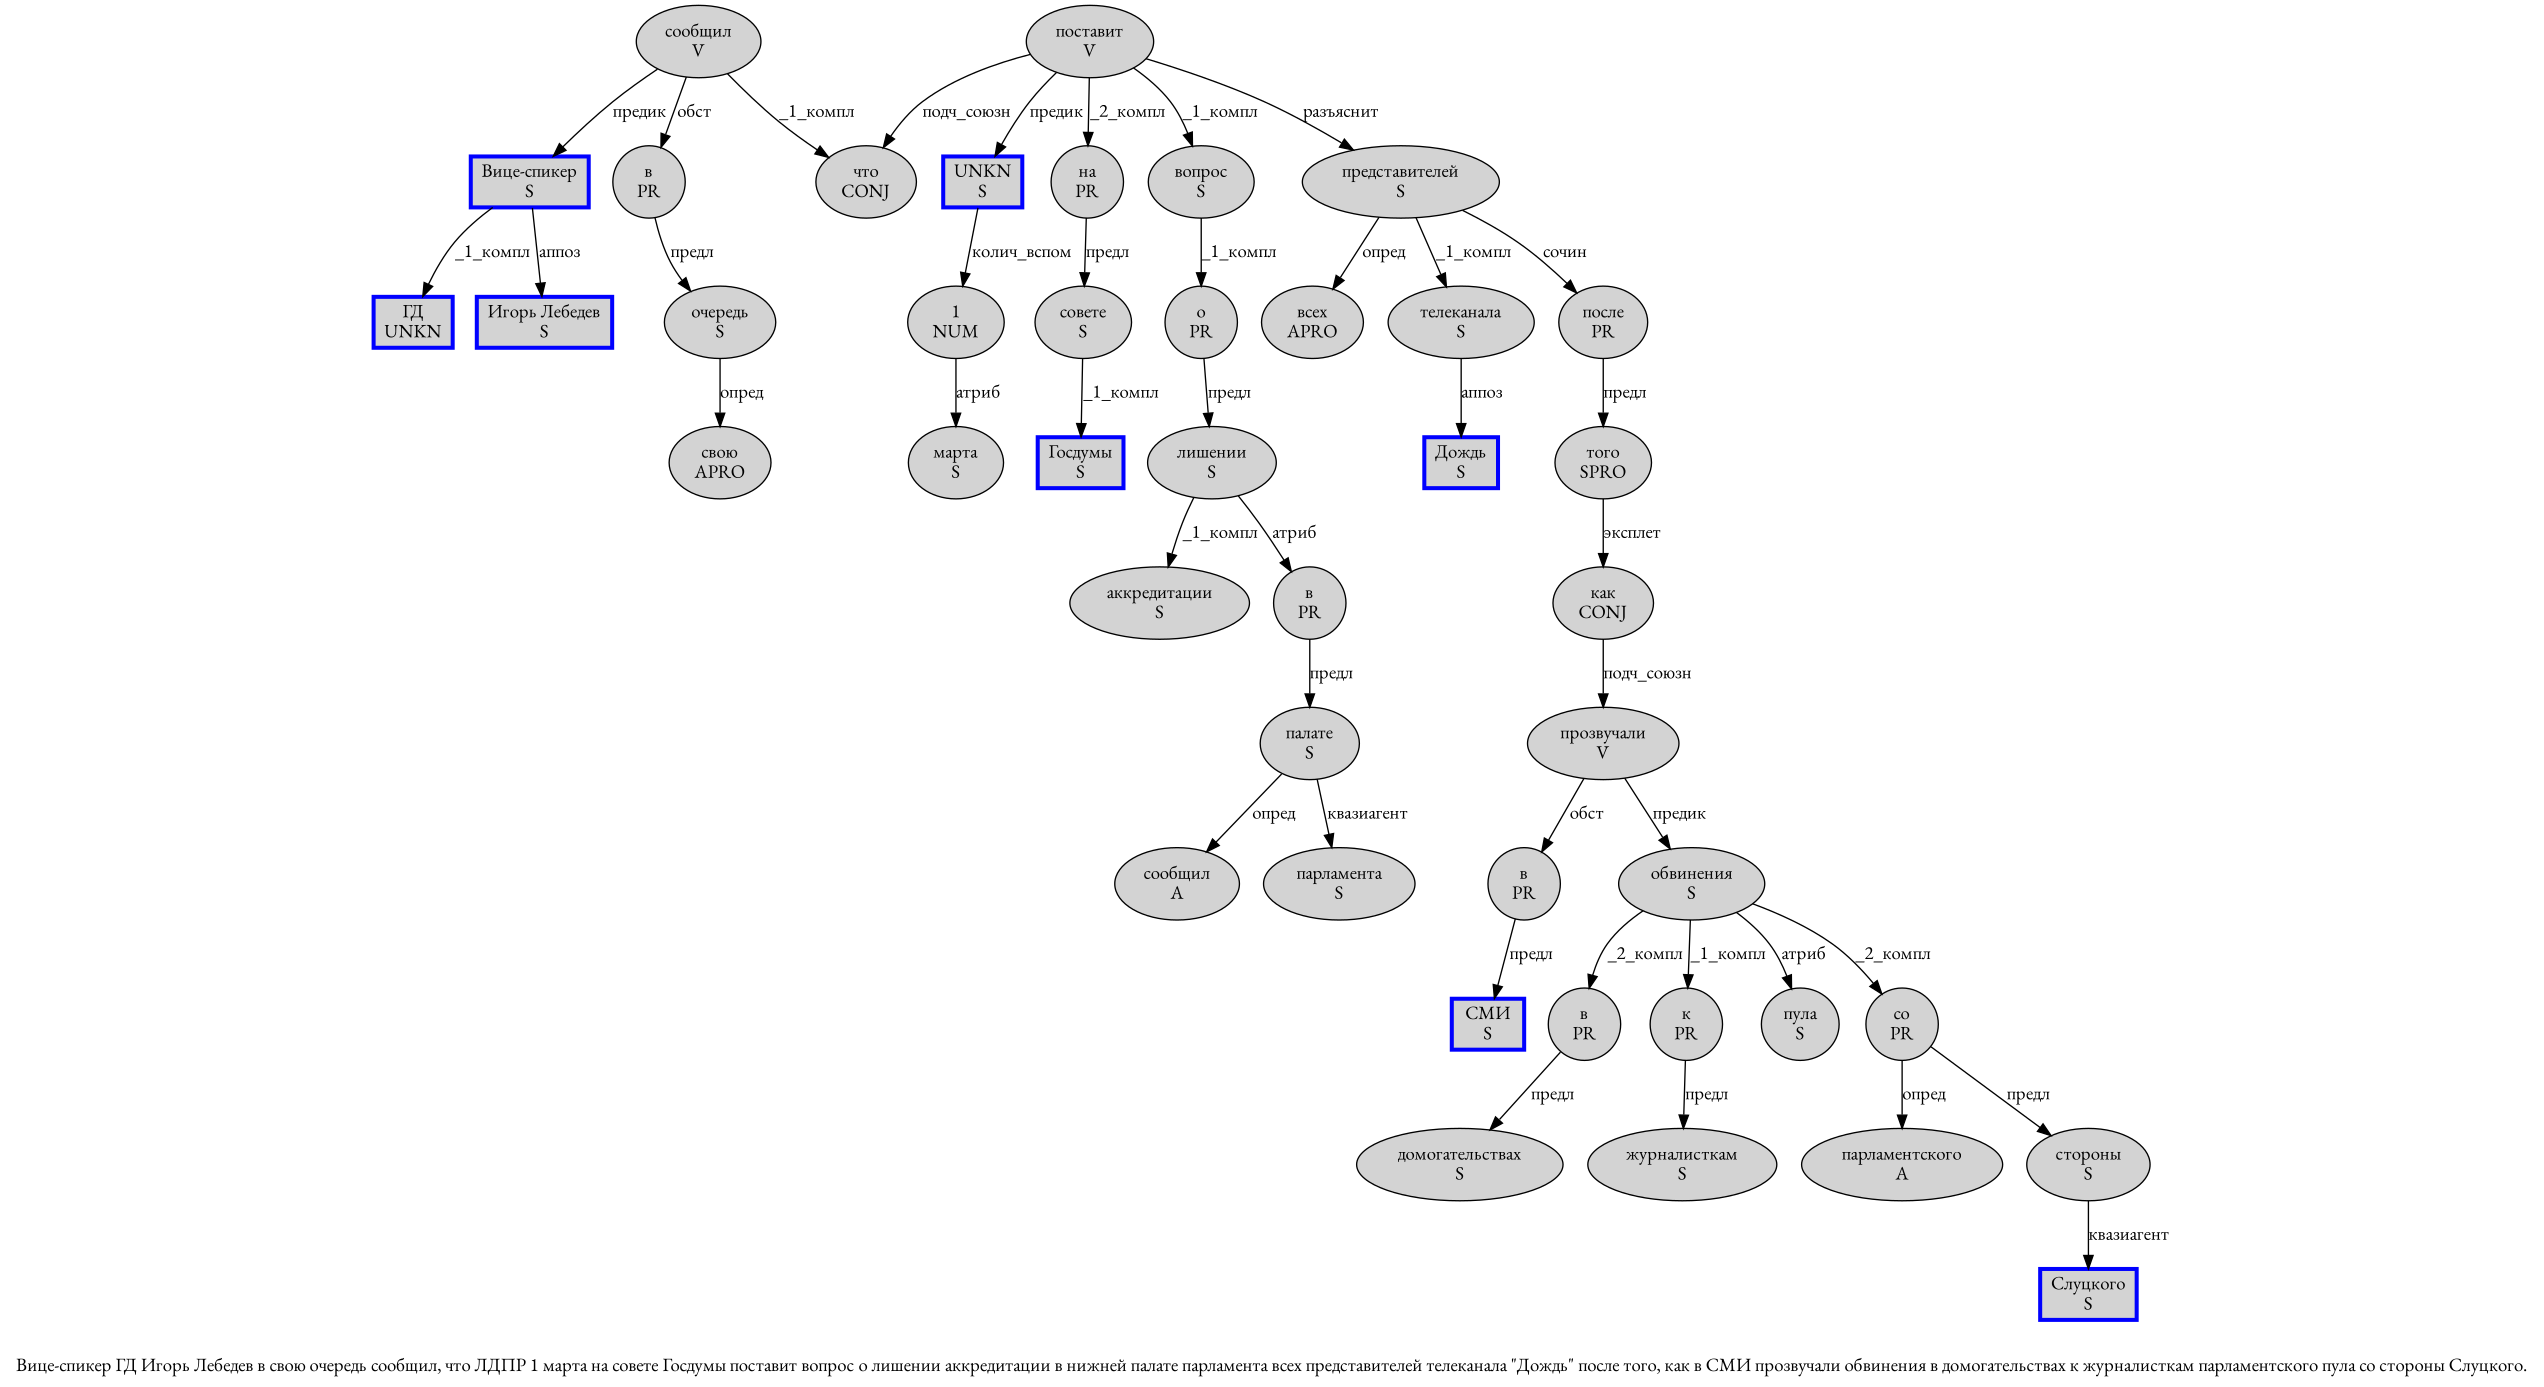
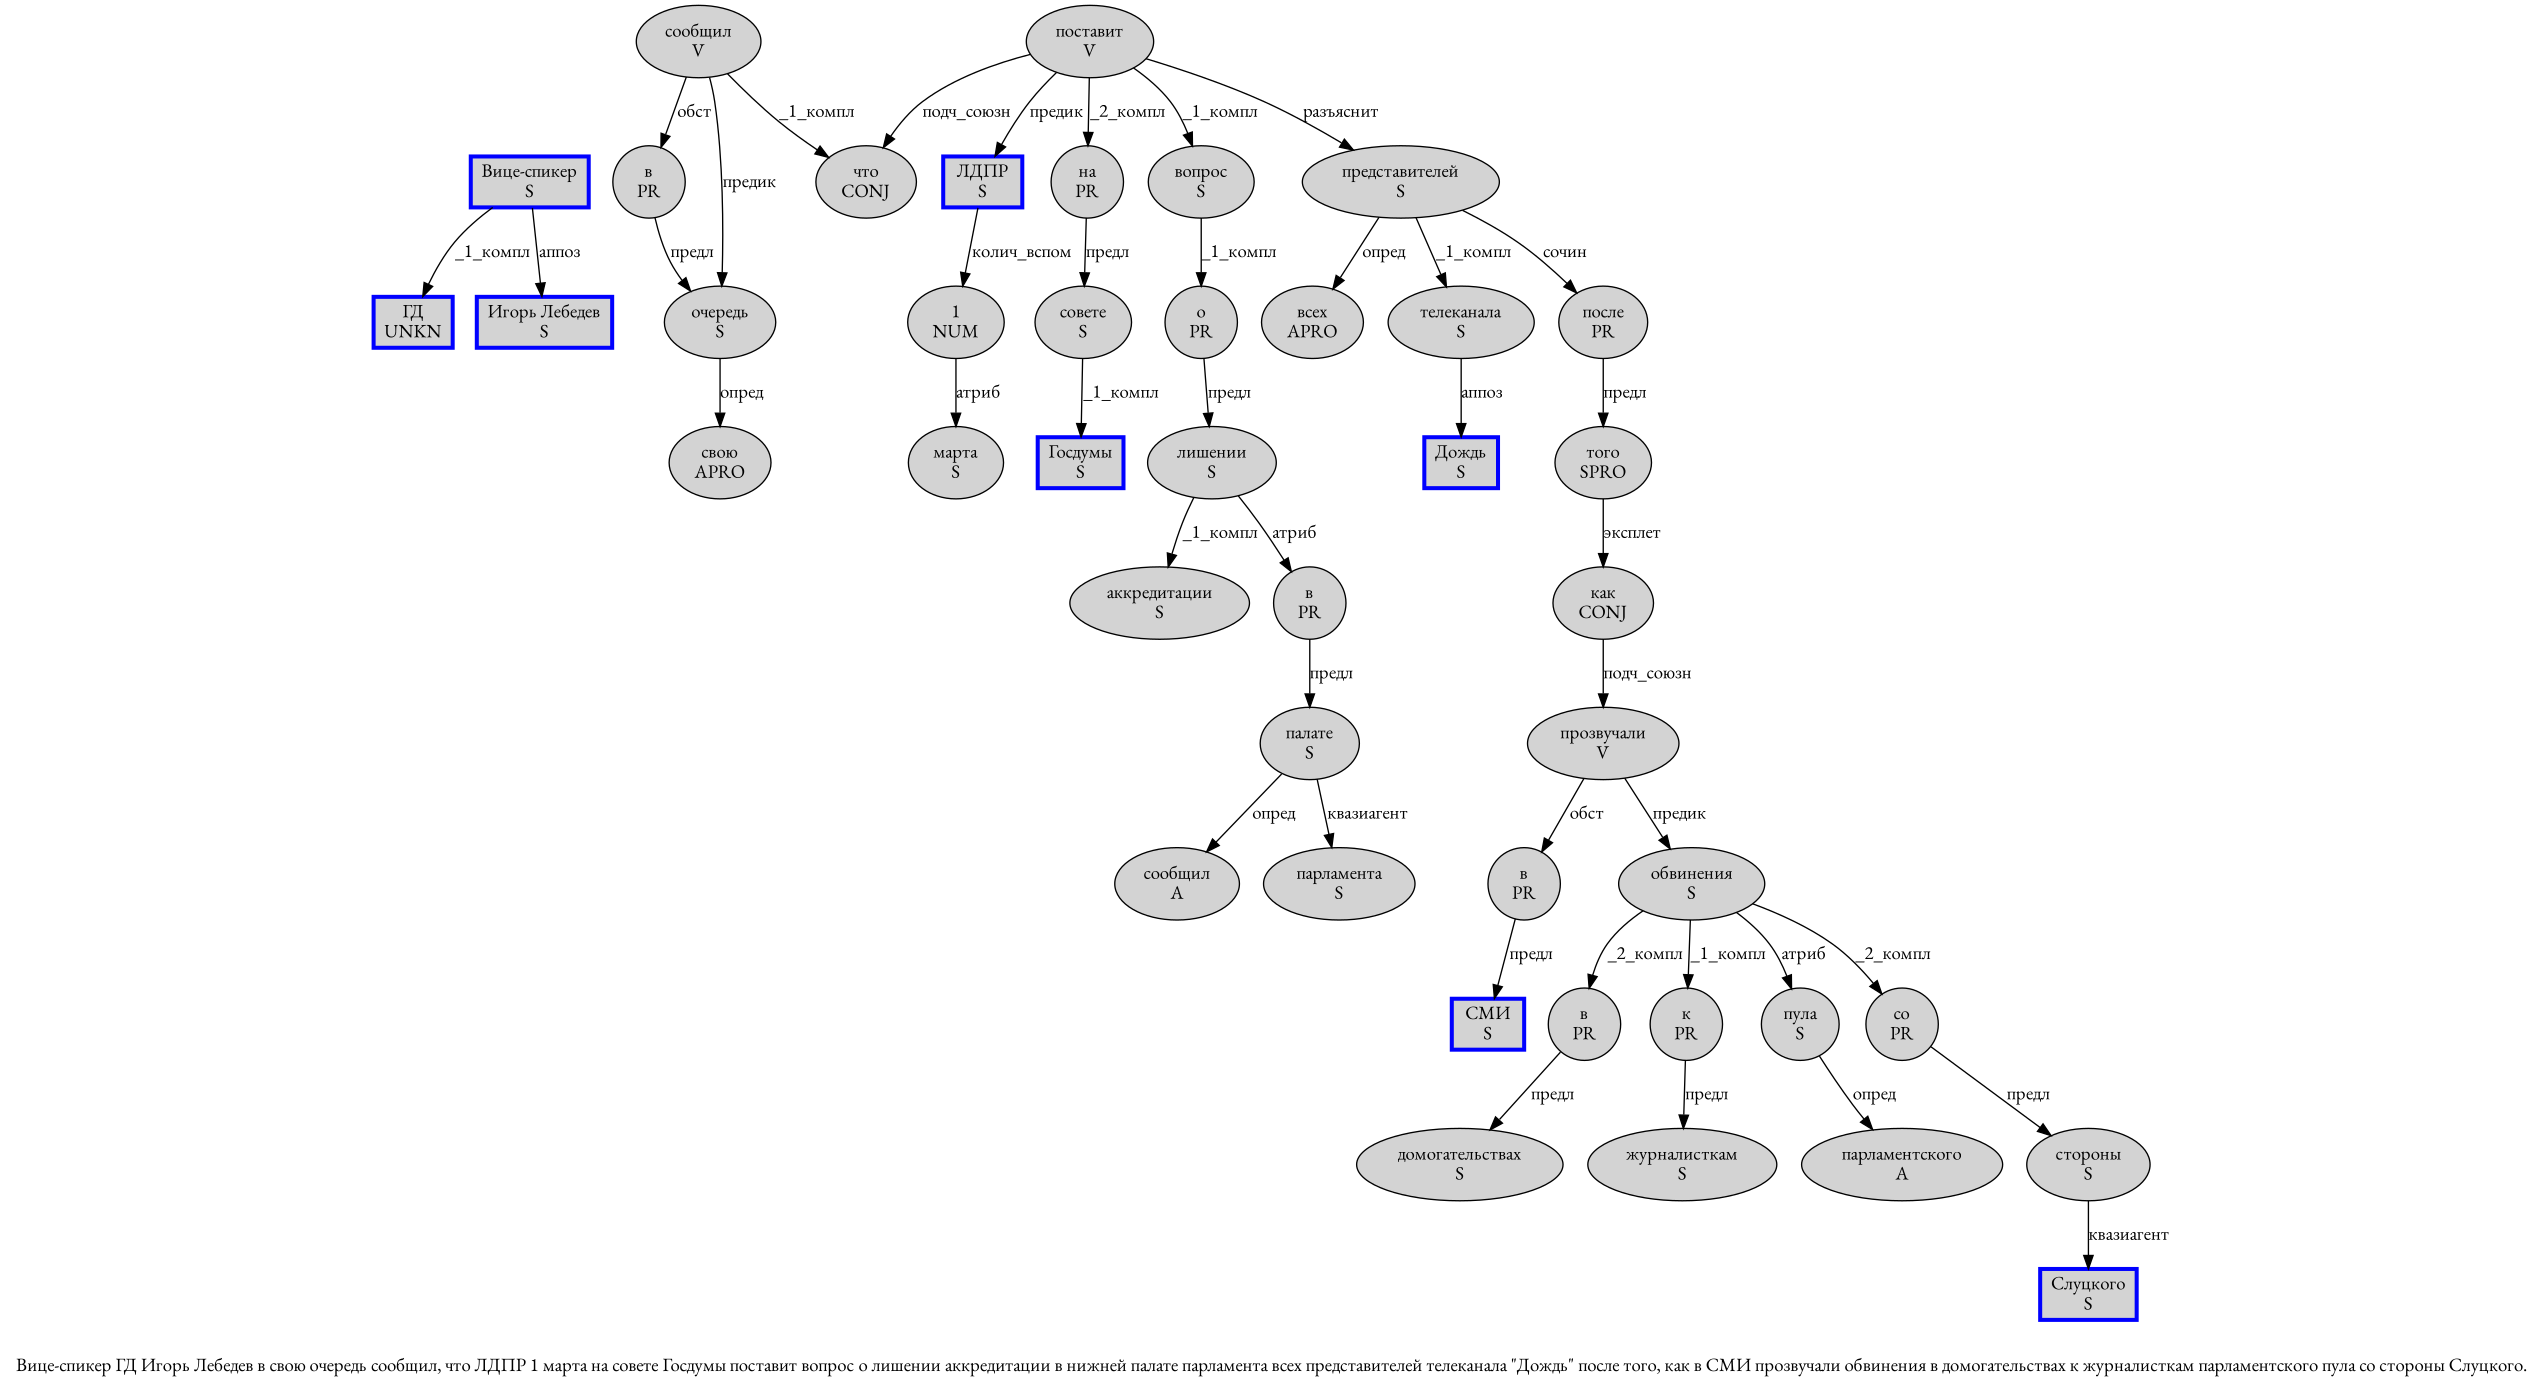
(608, 106) -> (721, 175)
(983, 182) -> (983, 182)
(1902, 1088) -> (1841, 1088)
